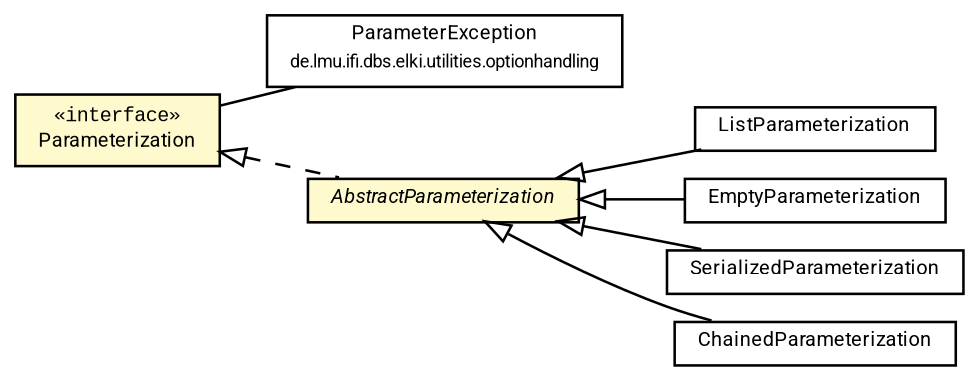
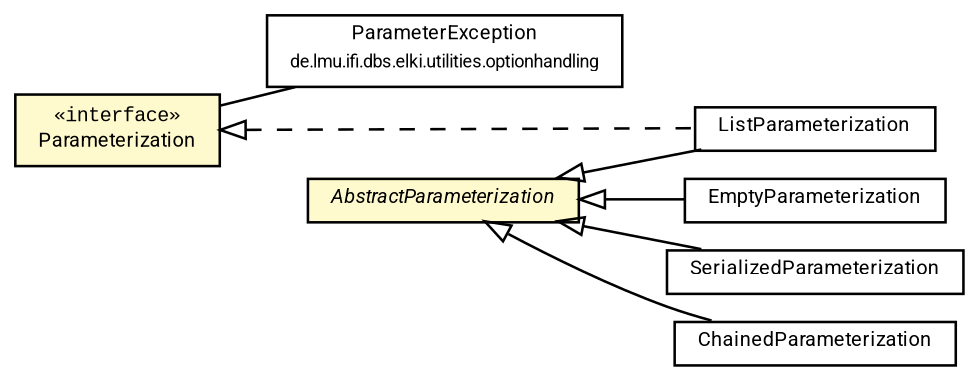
(292, 167) -> (470, 129)
